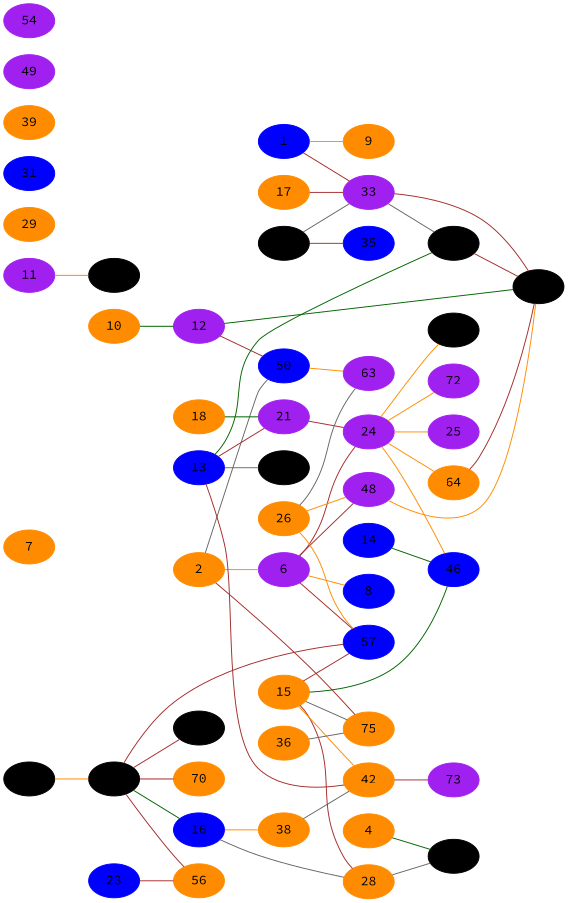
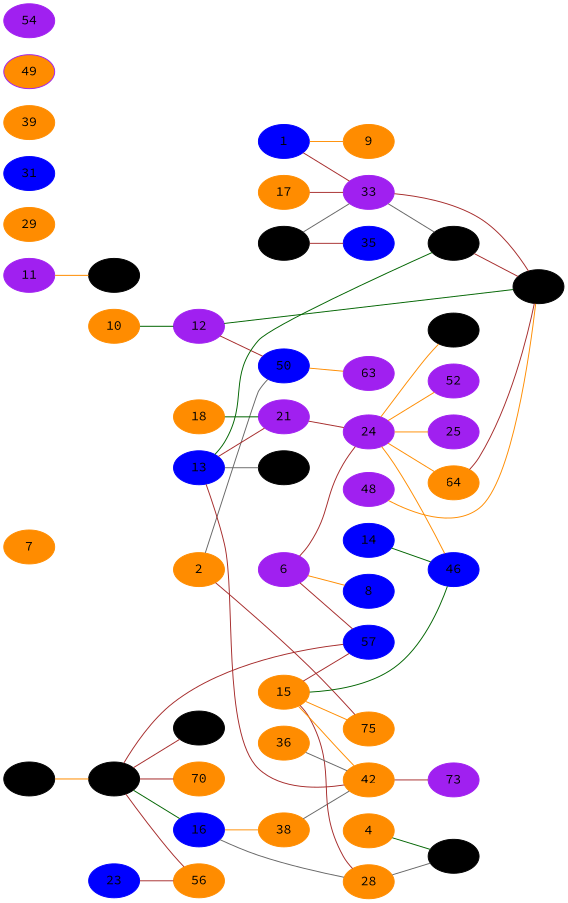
(29, 72) -> (29, 72)
(454, 381) -> (454, 381)
(284, 519) -> none
(326, 529) -> none
(242, 570) -> none
(326, 711) -> (326, 711)
(333, 735) -> (331, 763)
